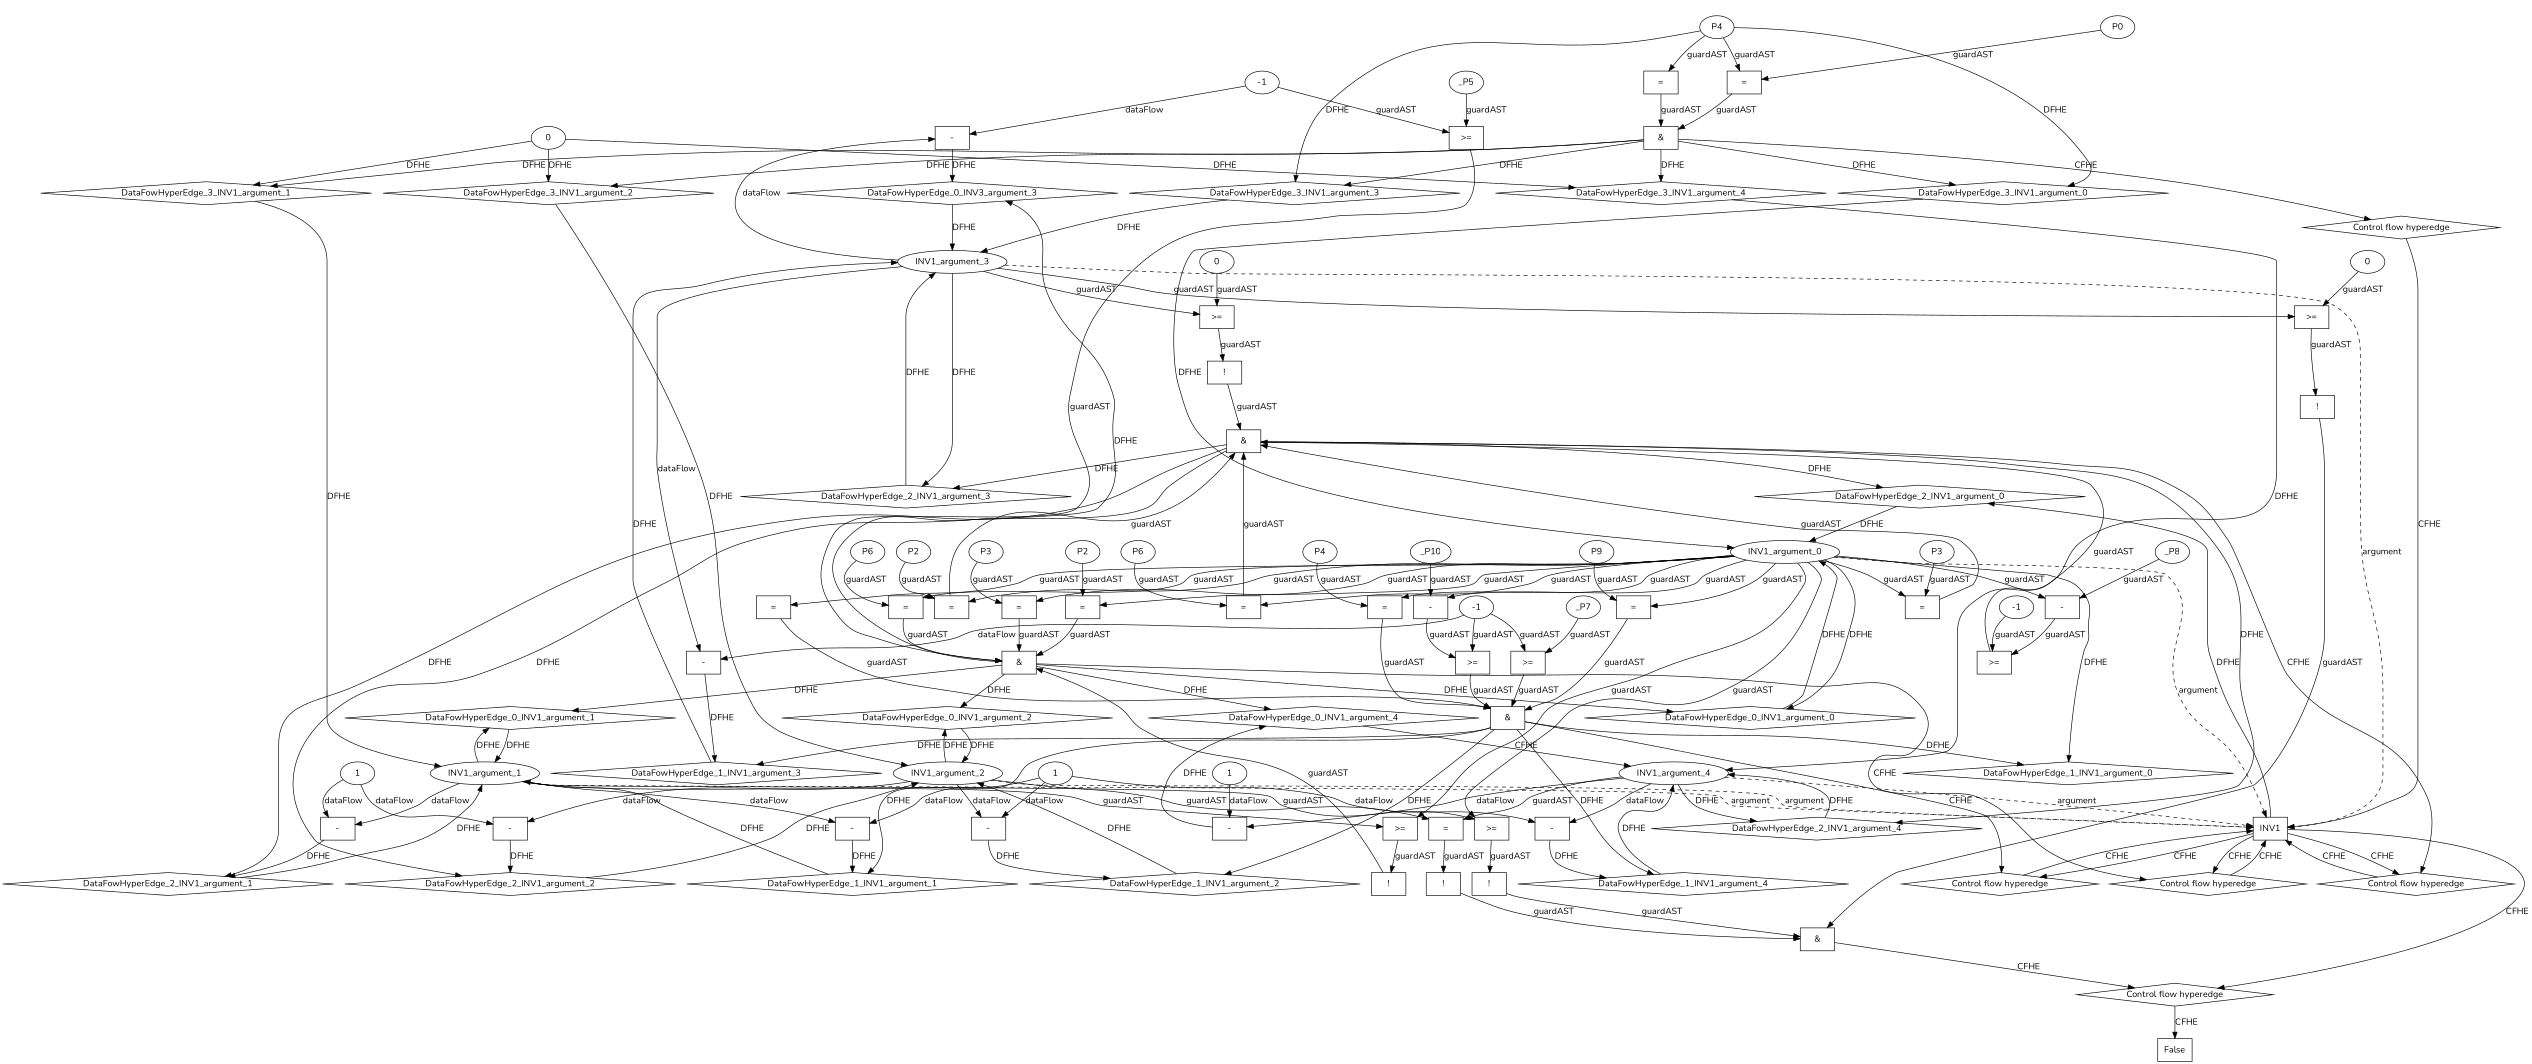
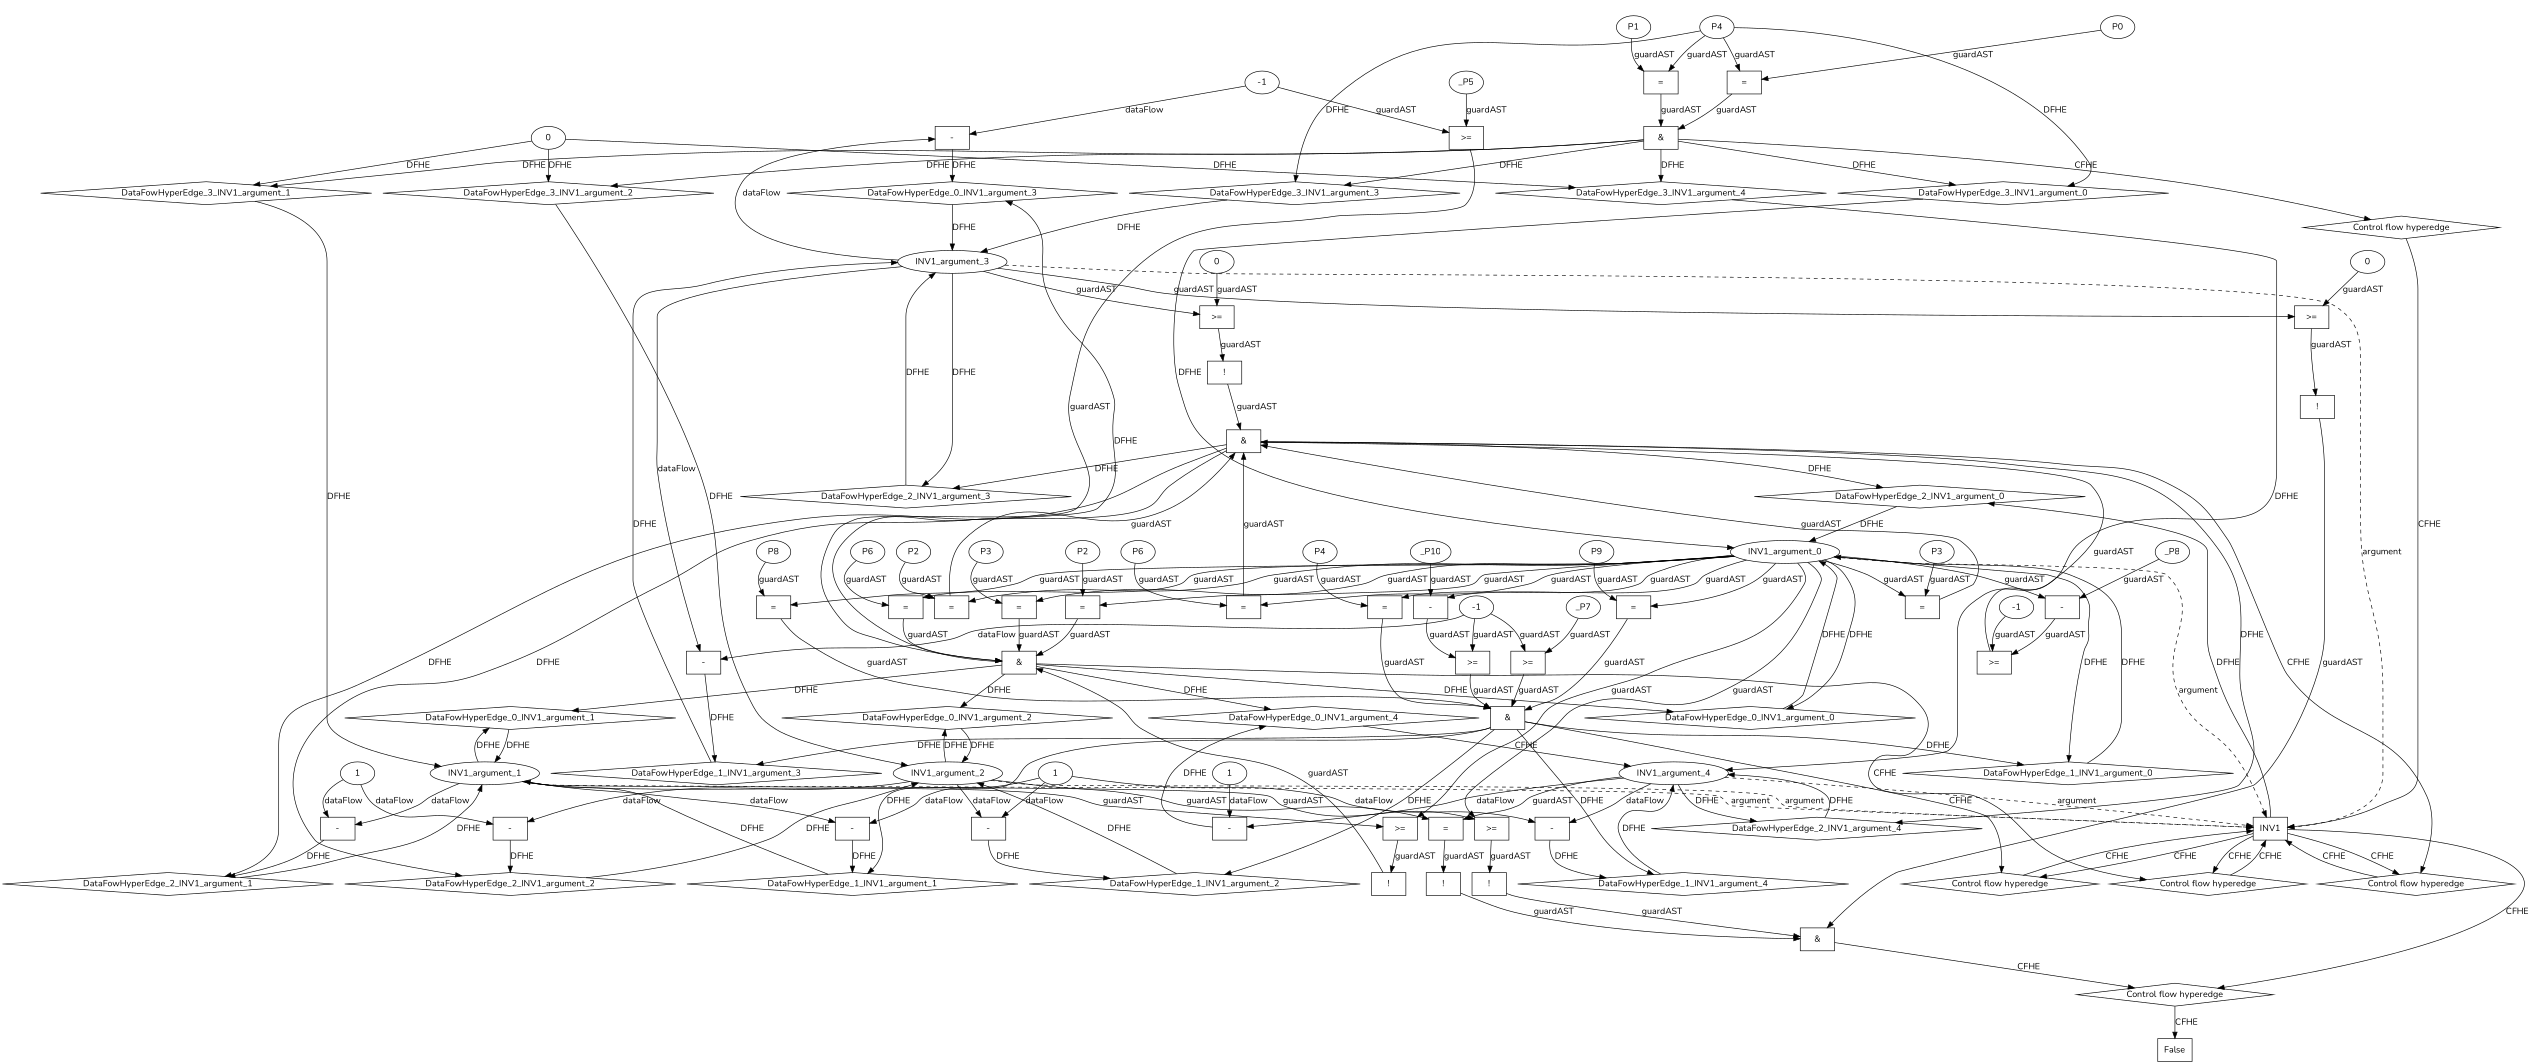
none -> (1634, 27)
(952, 193) -> (952, 193)
none -> (774, 552)
none -> (2069, 575)
